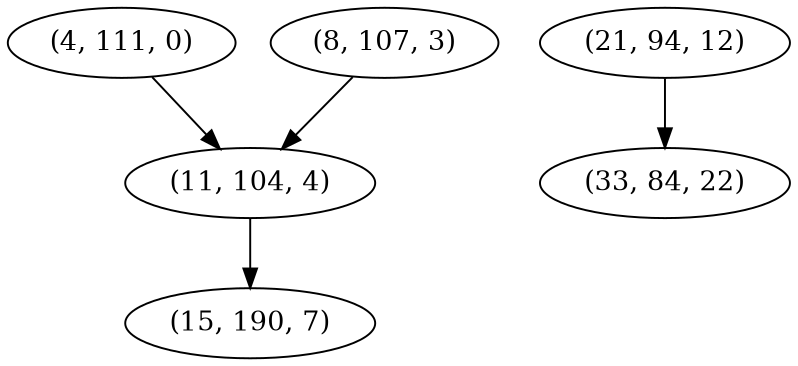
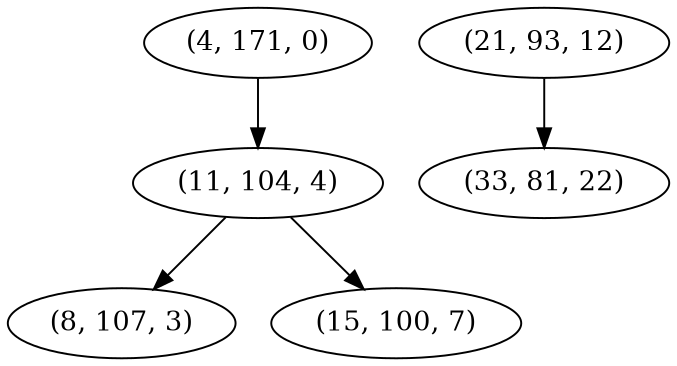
(122, 43) -> (258, 43)
(665, 43) -> (544, 43)
(324, 106) -> (197, 246)
(665, 183) -> (544, 183)
(250, 323) -> (396, 323)
